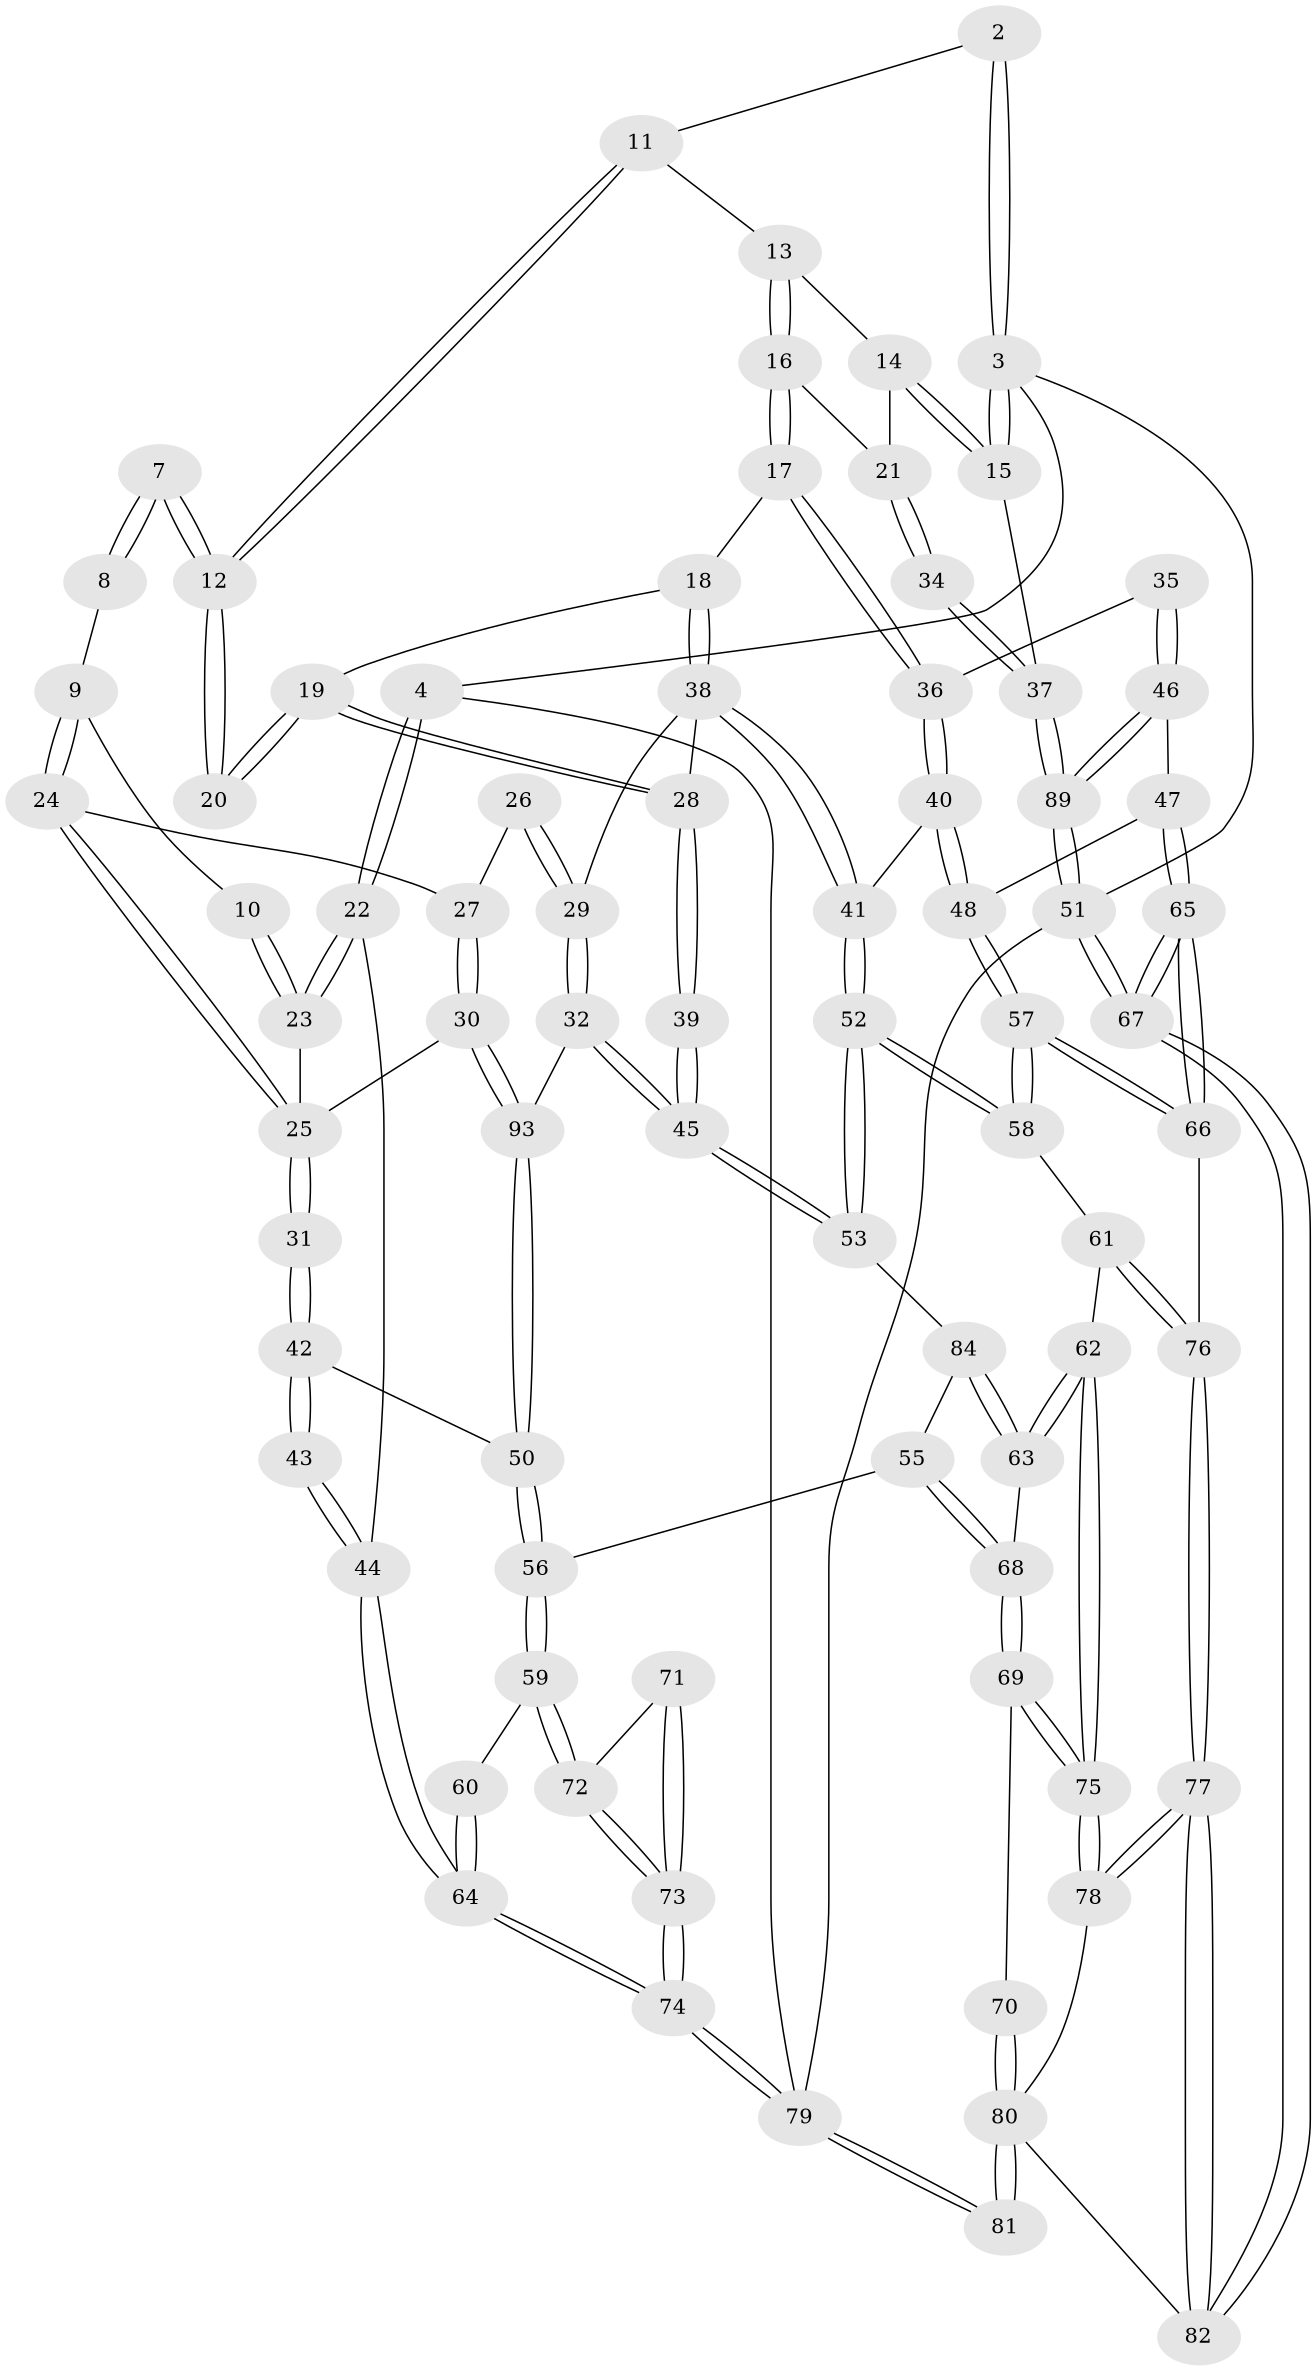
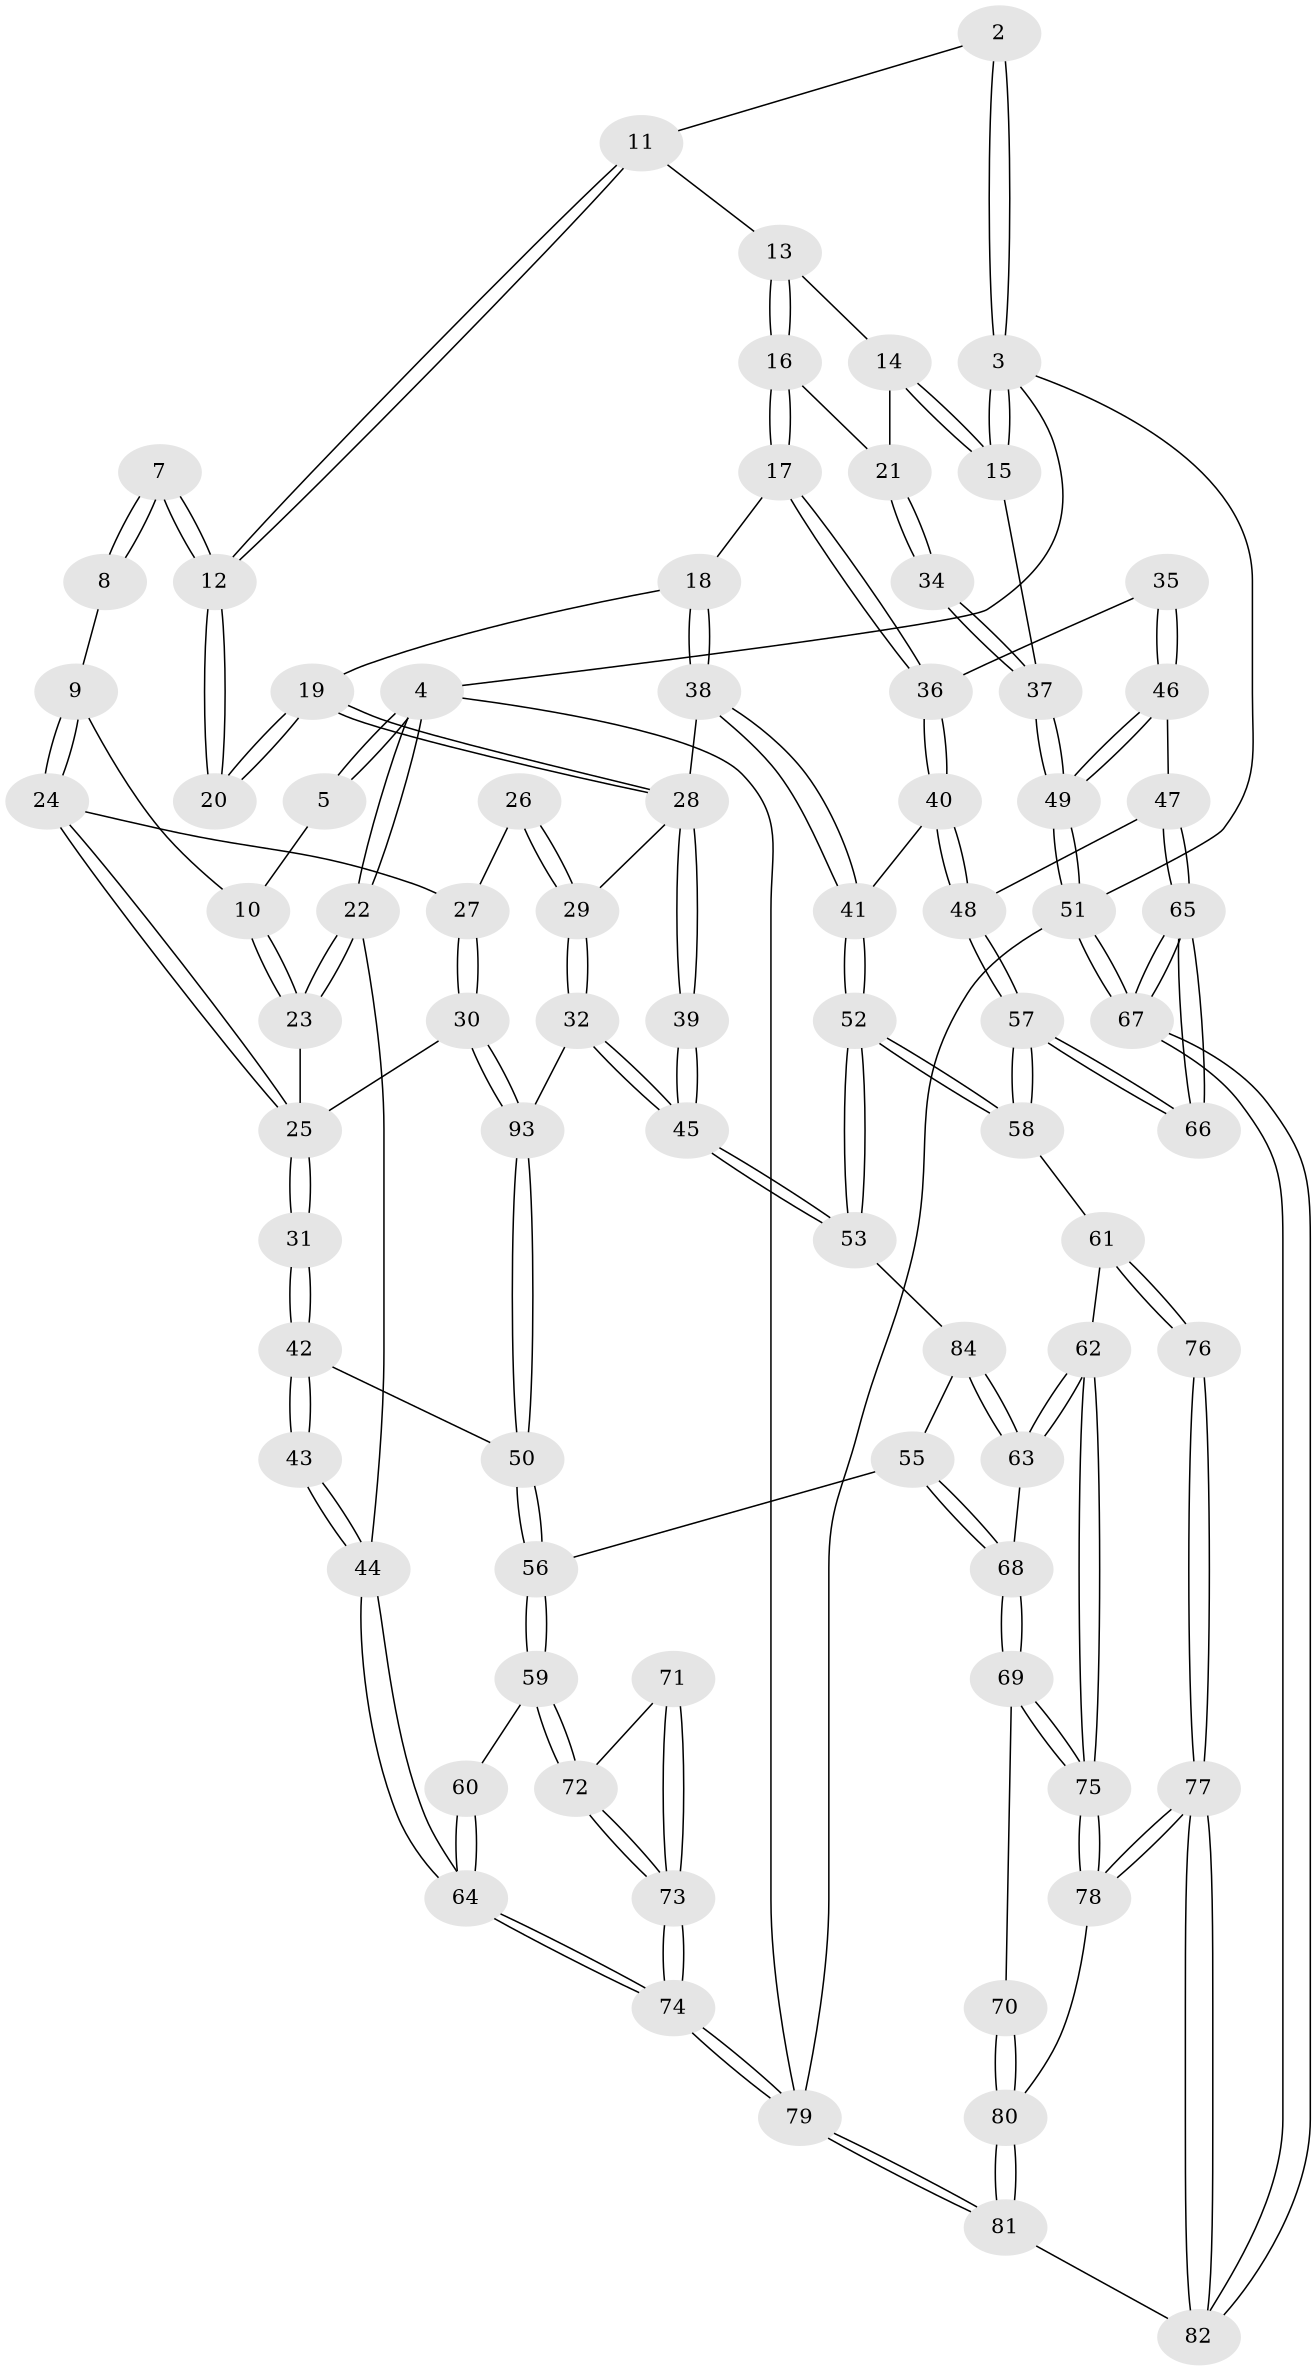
(619, 799) -> (632, 856)
none -> (325, 801)
(1059, 801) -> (1059, 801)
(1199, 1240) -> none
(1102, 2228) -> (1102, 2282)
